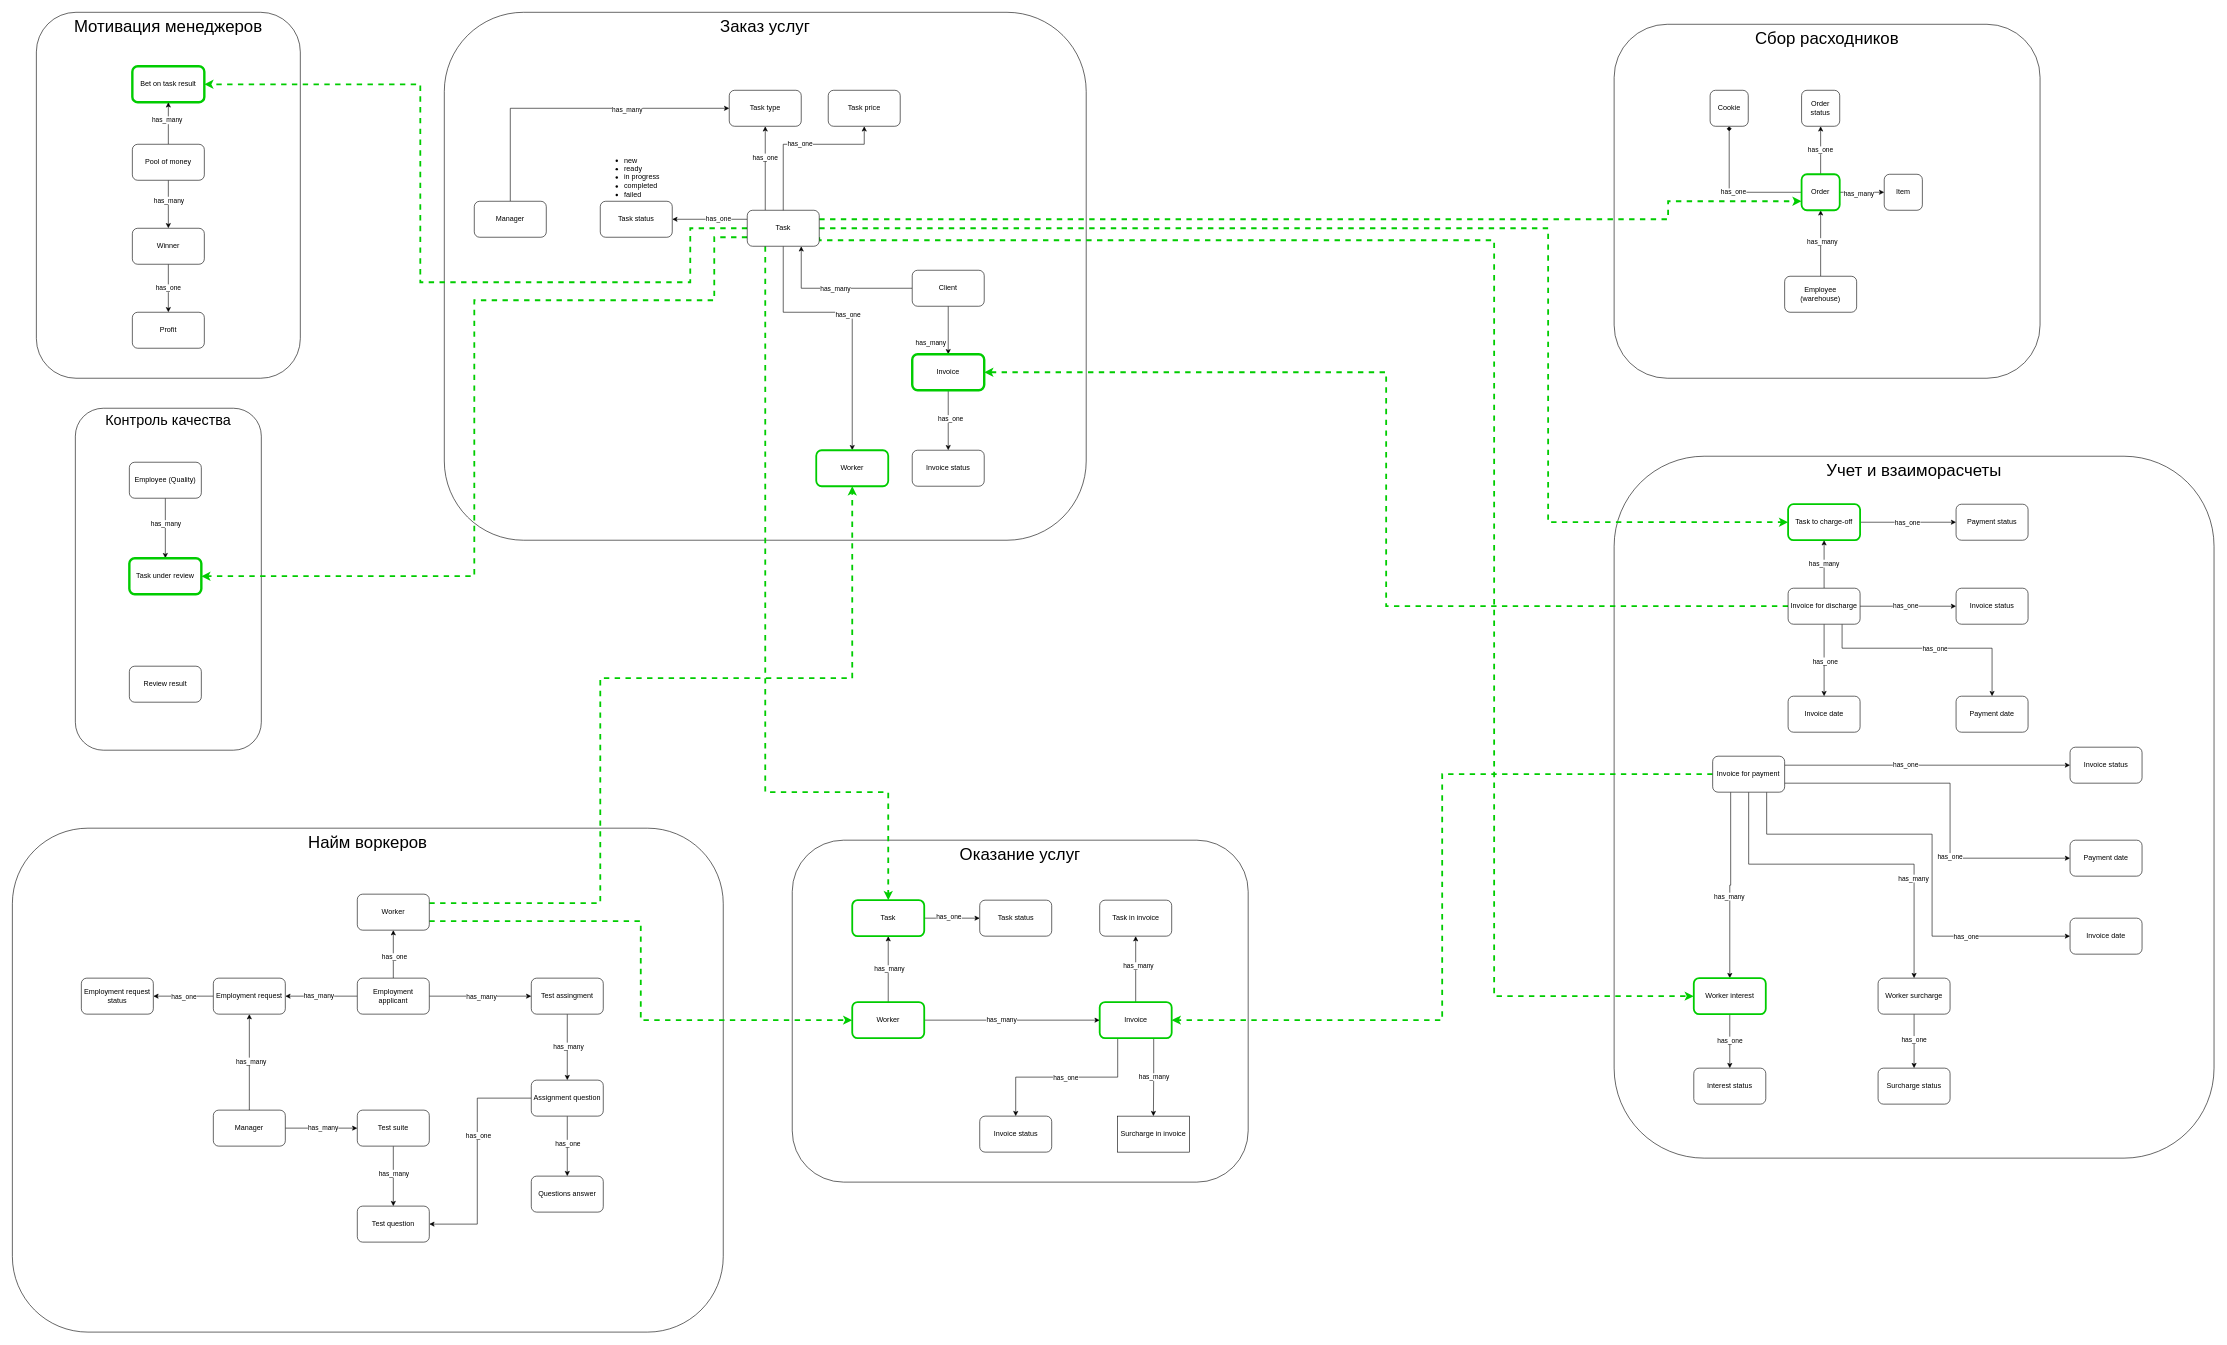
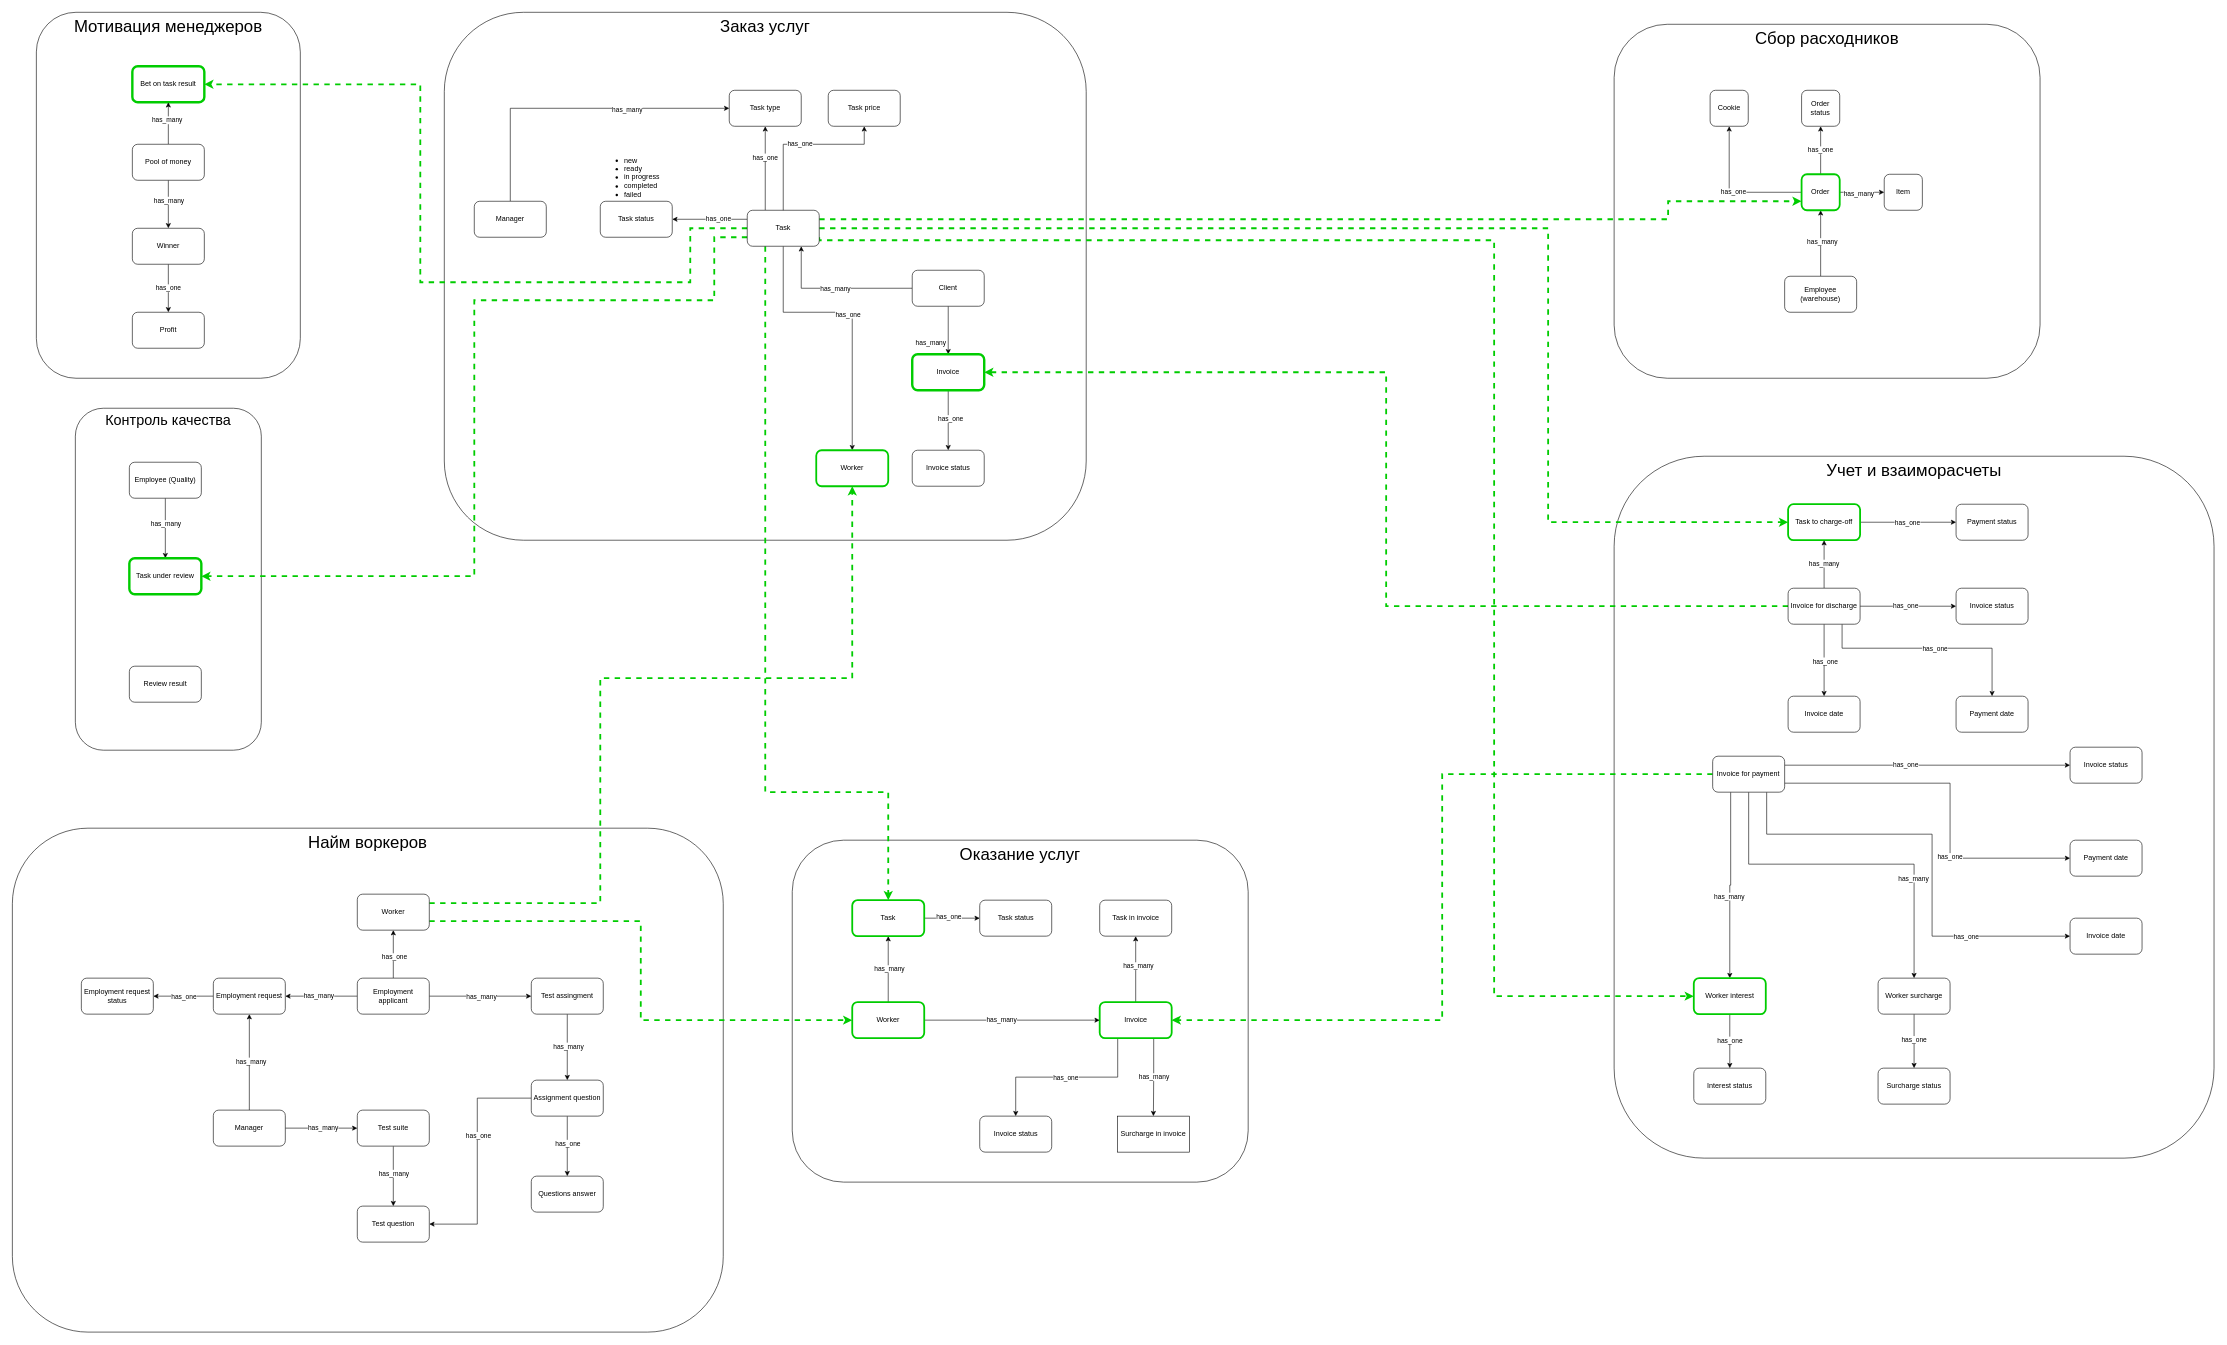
(1729, 132) -> (1729, 131)
